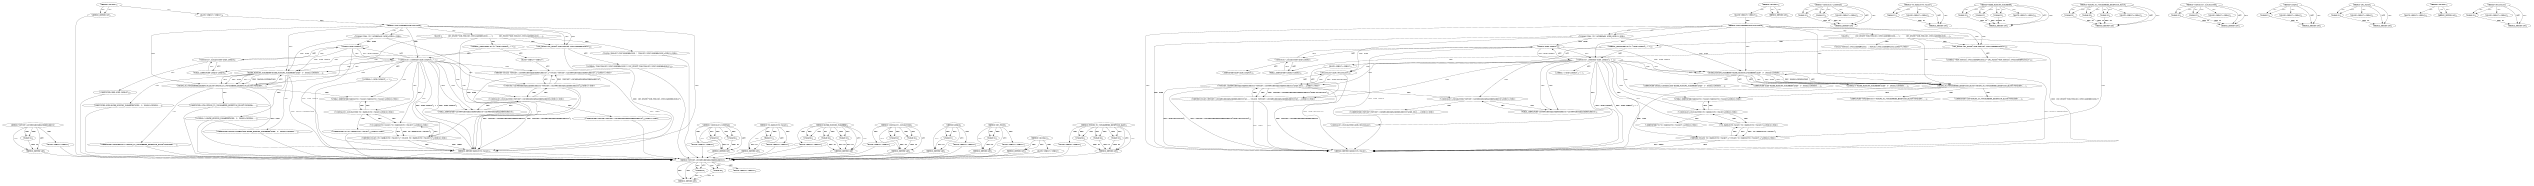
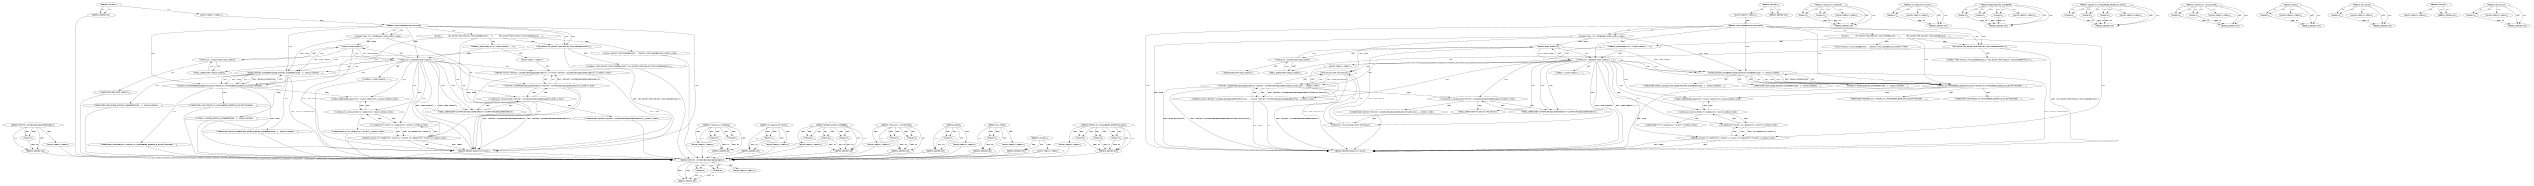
none -> (1343, 102)
none -> (1348, 103)
none -> (1478, 112)
